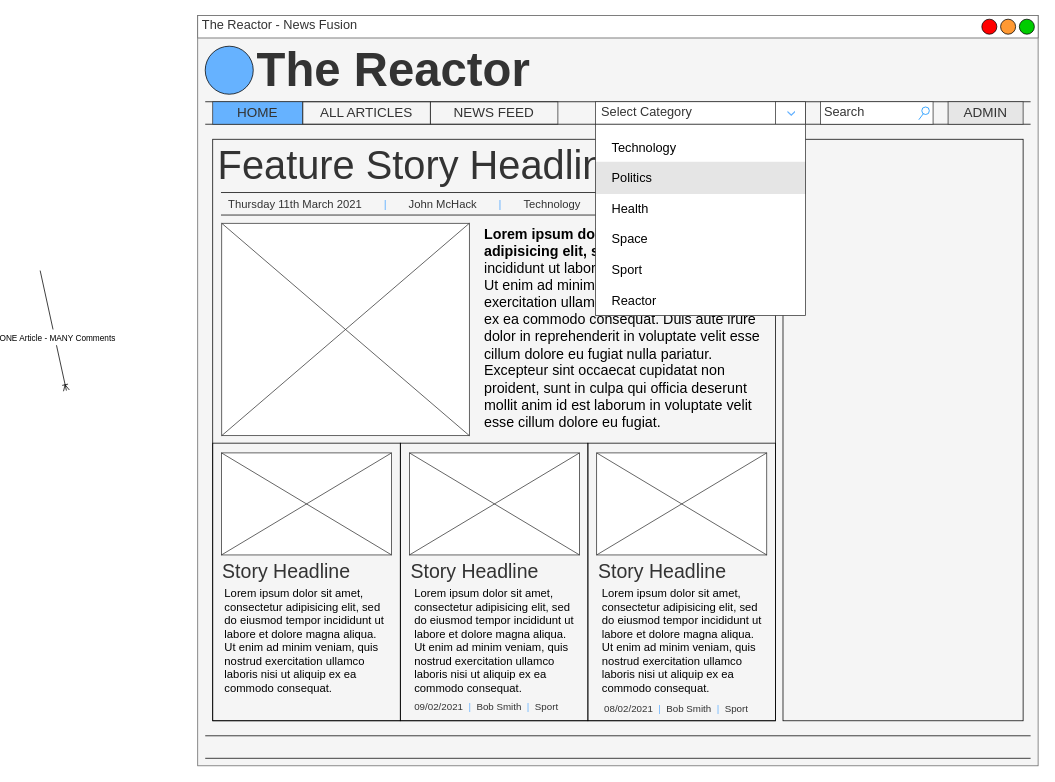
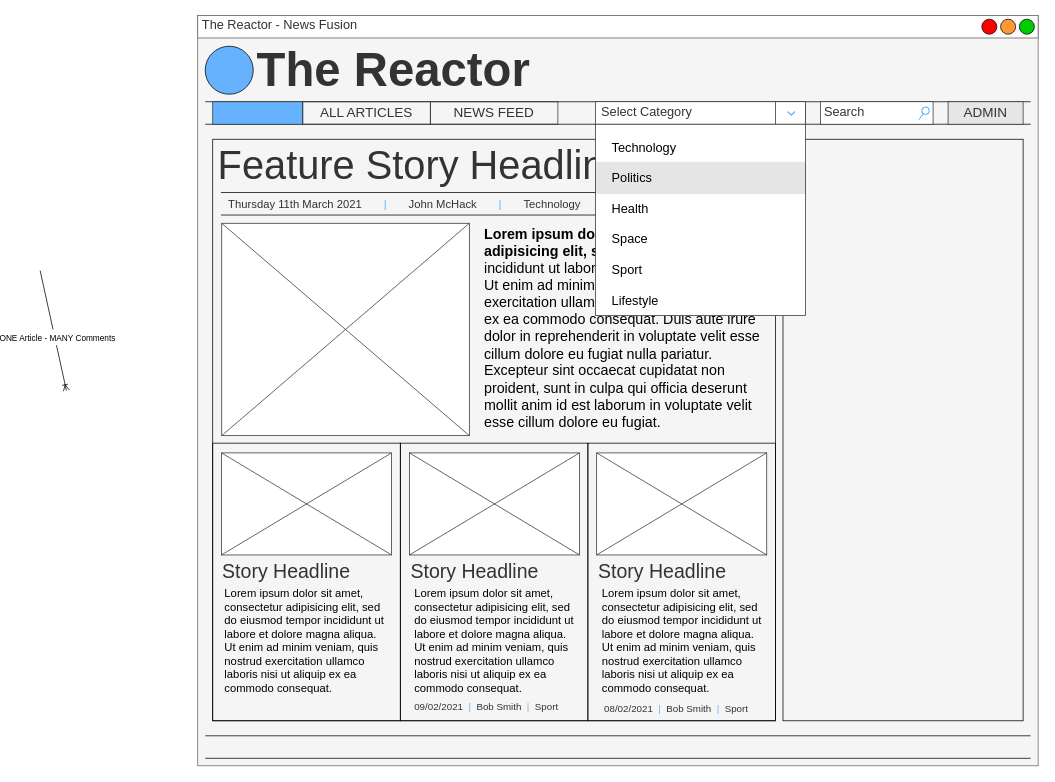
(258, 113) -> none
(636, 173) -> (636, 173)
